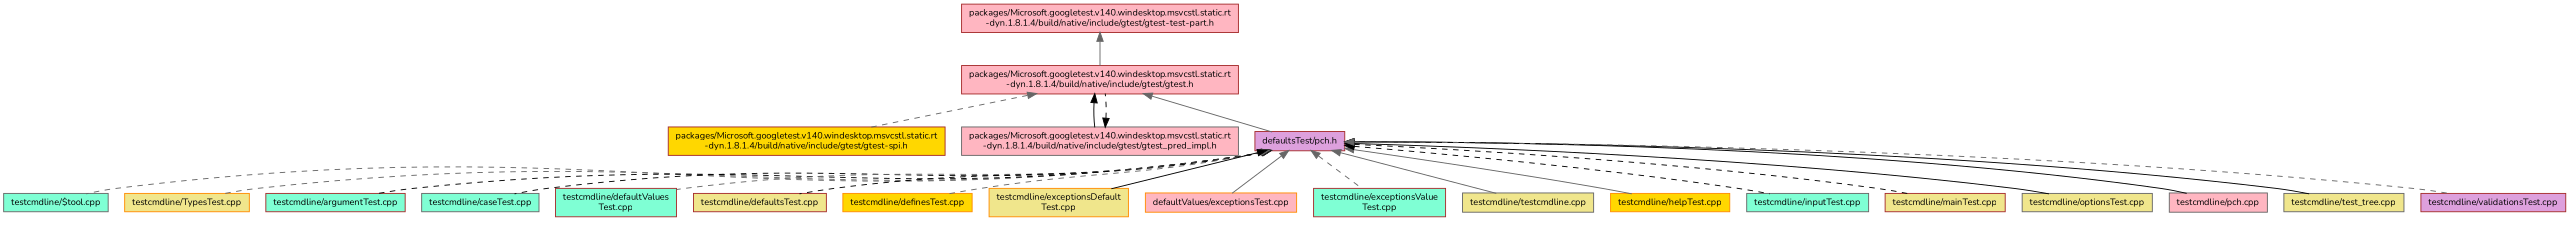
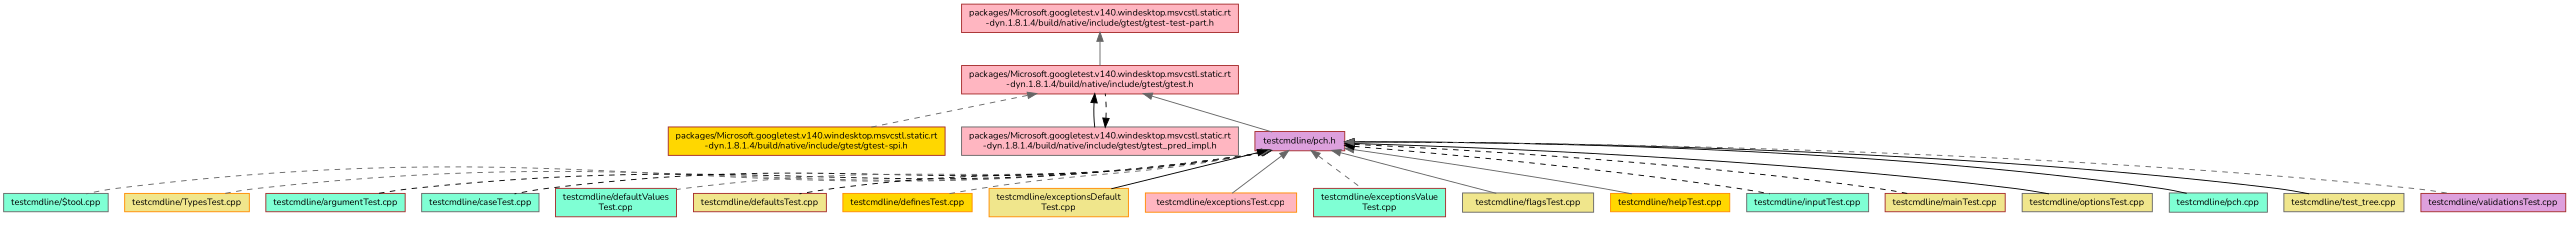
(1300, 141) -> (1300, 141)
(1221, 203) -> (1221, 203)
(1528, 203) -> (1528, 203)
(2218, 203) -> (2218, 203)
